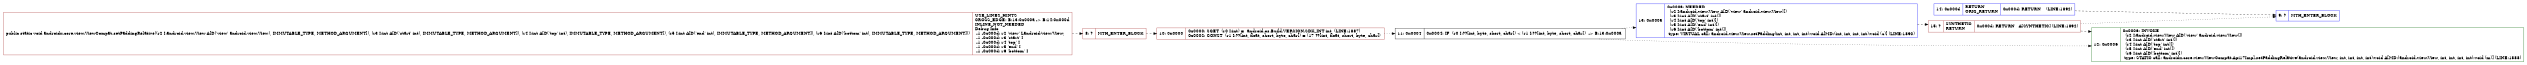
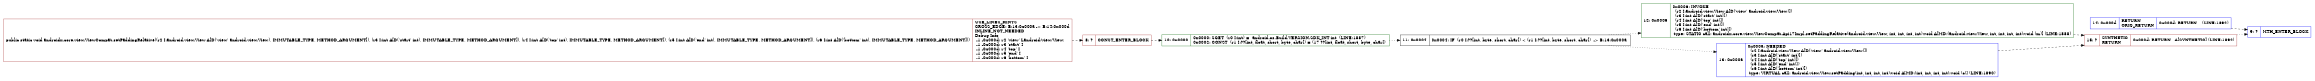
(2085, 31) -> (2077, 35)
(1121, 33) -> (1123, 40)
(1271, 34) -> (1276, 40)
